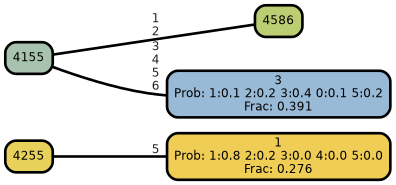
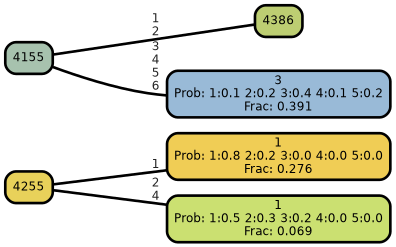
(279, 21) -> (279, 21)
(279, 94) -> (279, 94)
(154, 150) -> (154, 165)
none -> (279, 219)
